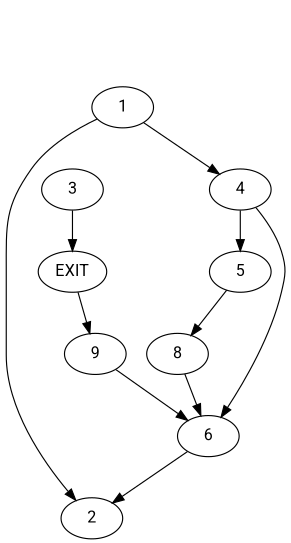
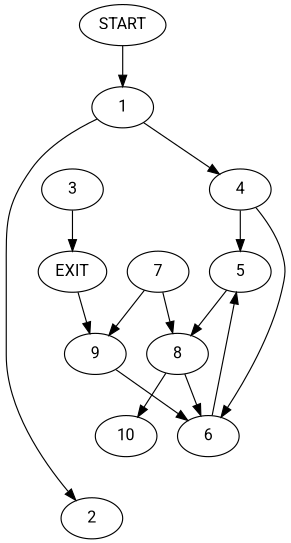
none -> (123, 25)
none -> (158, 272)
none -> (126, 436)
(155, 474) -> (223, 359)
